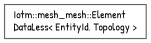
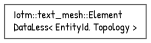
(75, 22) -> (75, 22)
